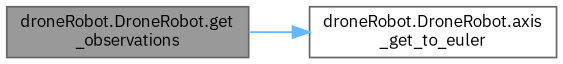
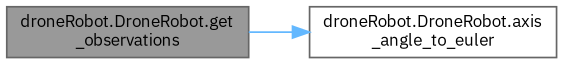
(433, 32) -> (433, 32)
